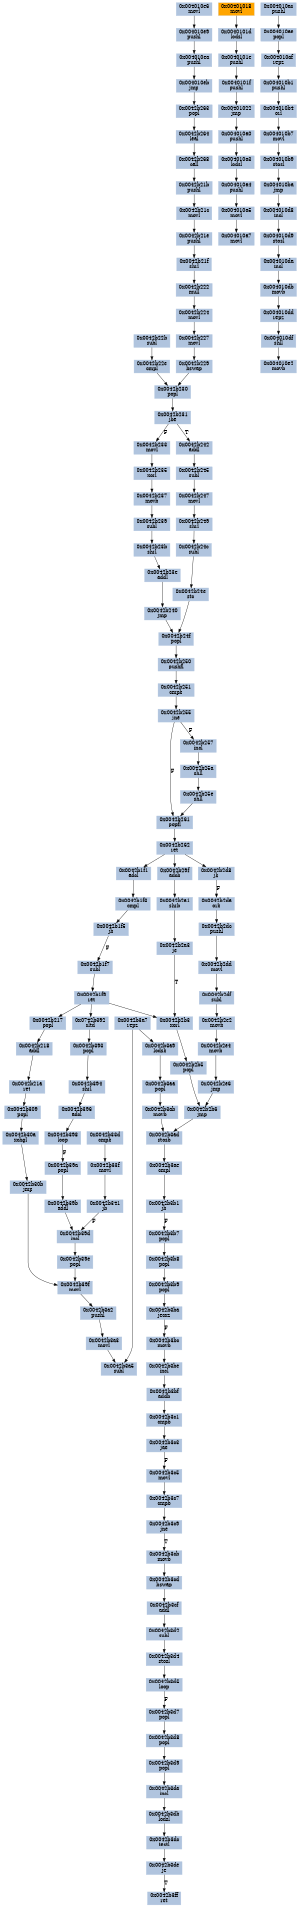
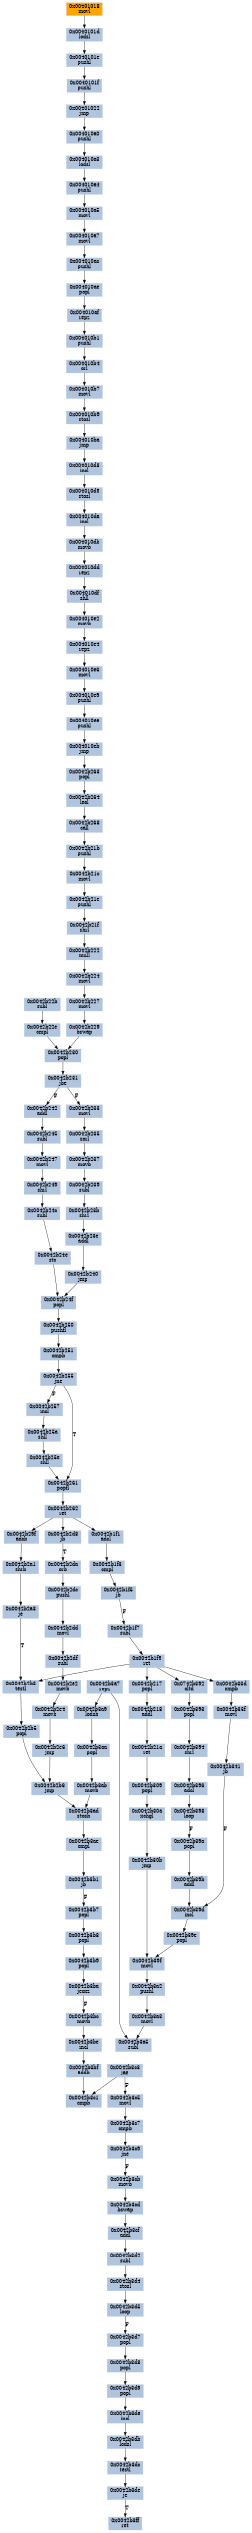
none -> (84, 250)
(187, 433) -> (55, 1096)
none -> (84, 647)
(172, 771) -> (75, 1435)
(218, 889) -> (65, 1552)
(175, 1023) -> (21, 1687)
(164, 1431) -> (106, 2085)
(166, 1542) -> (127, 2167)
none -> (187, 1673)
